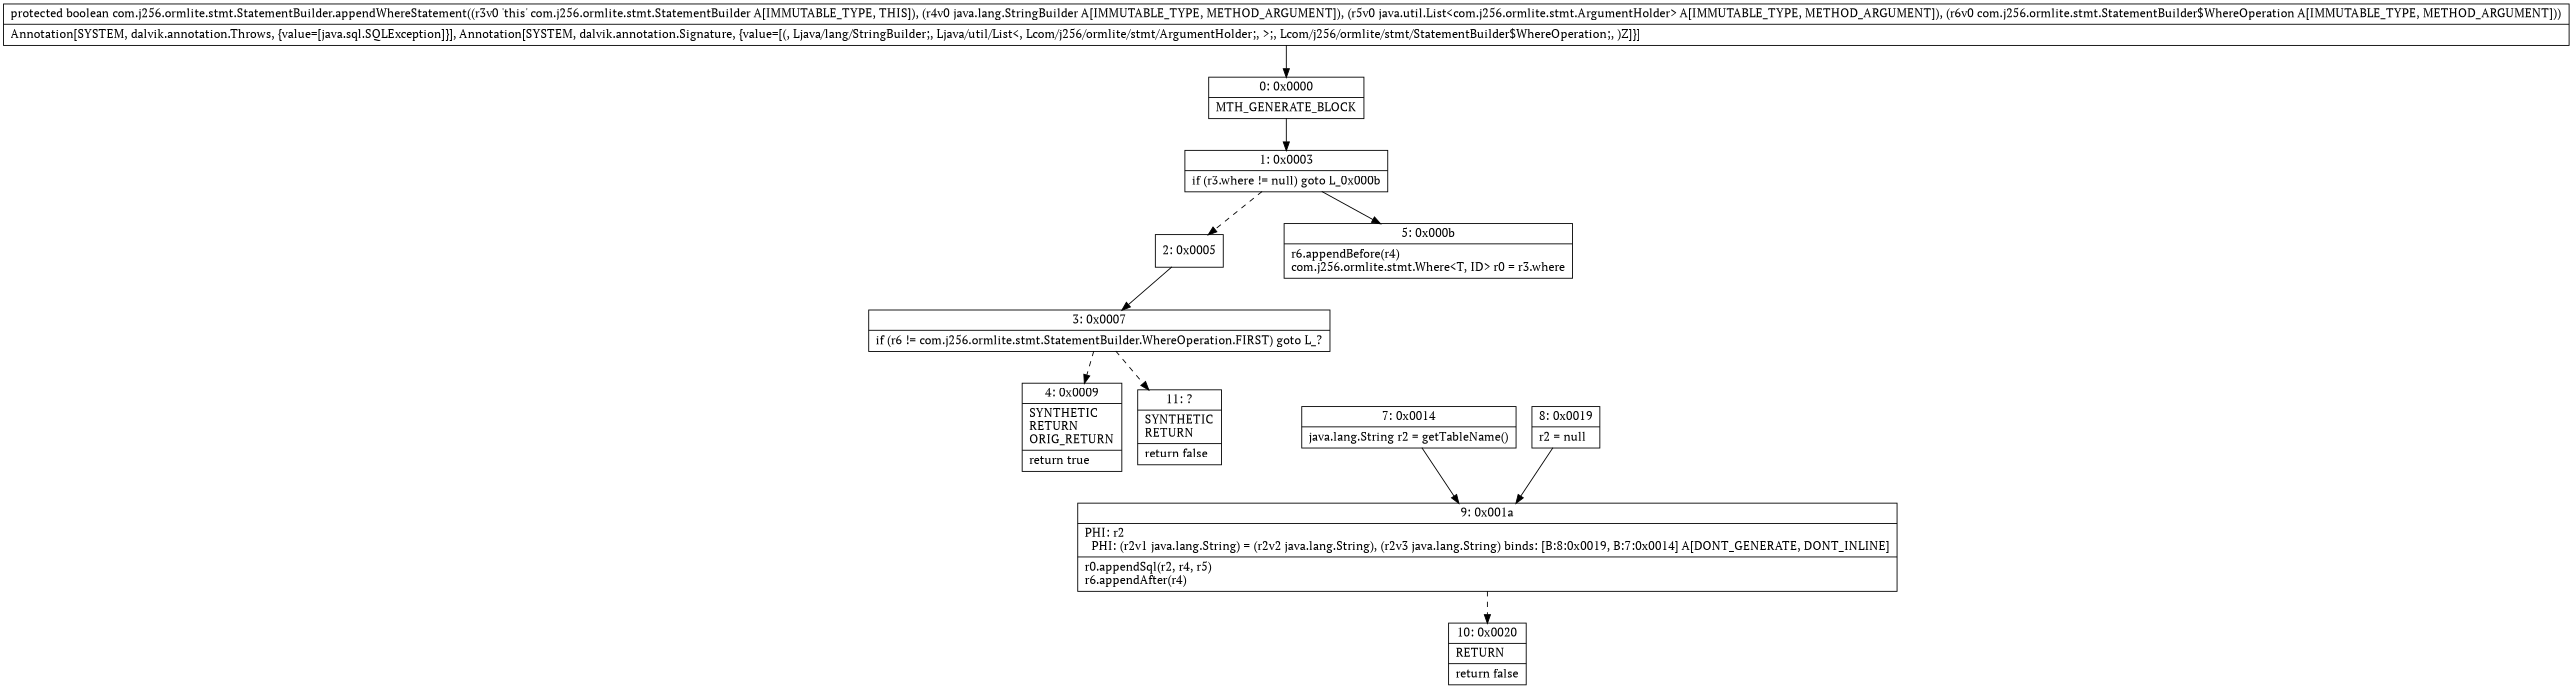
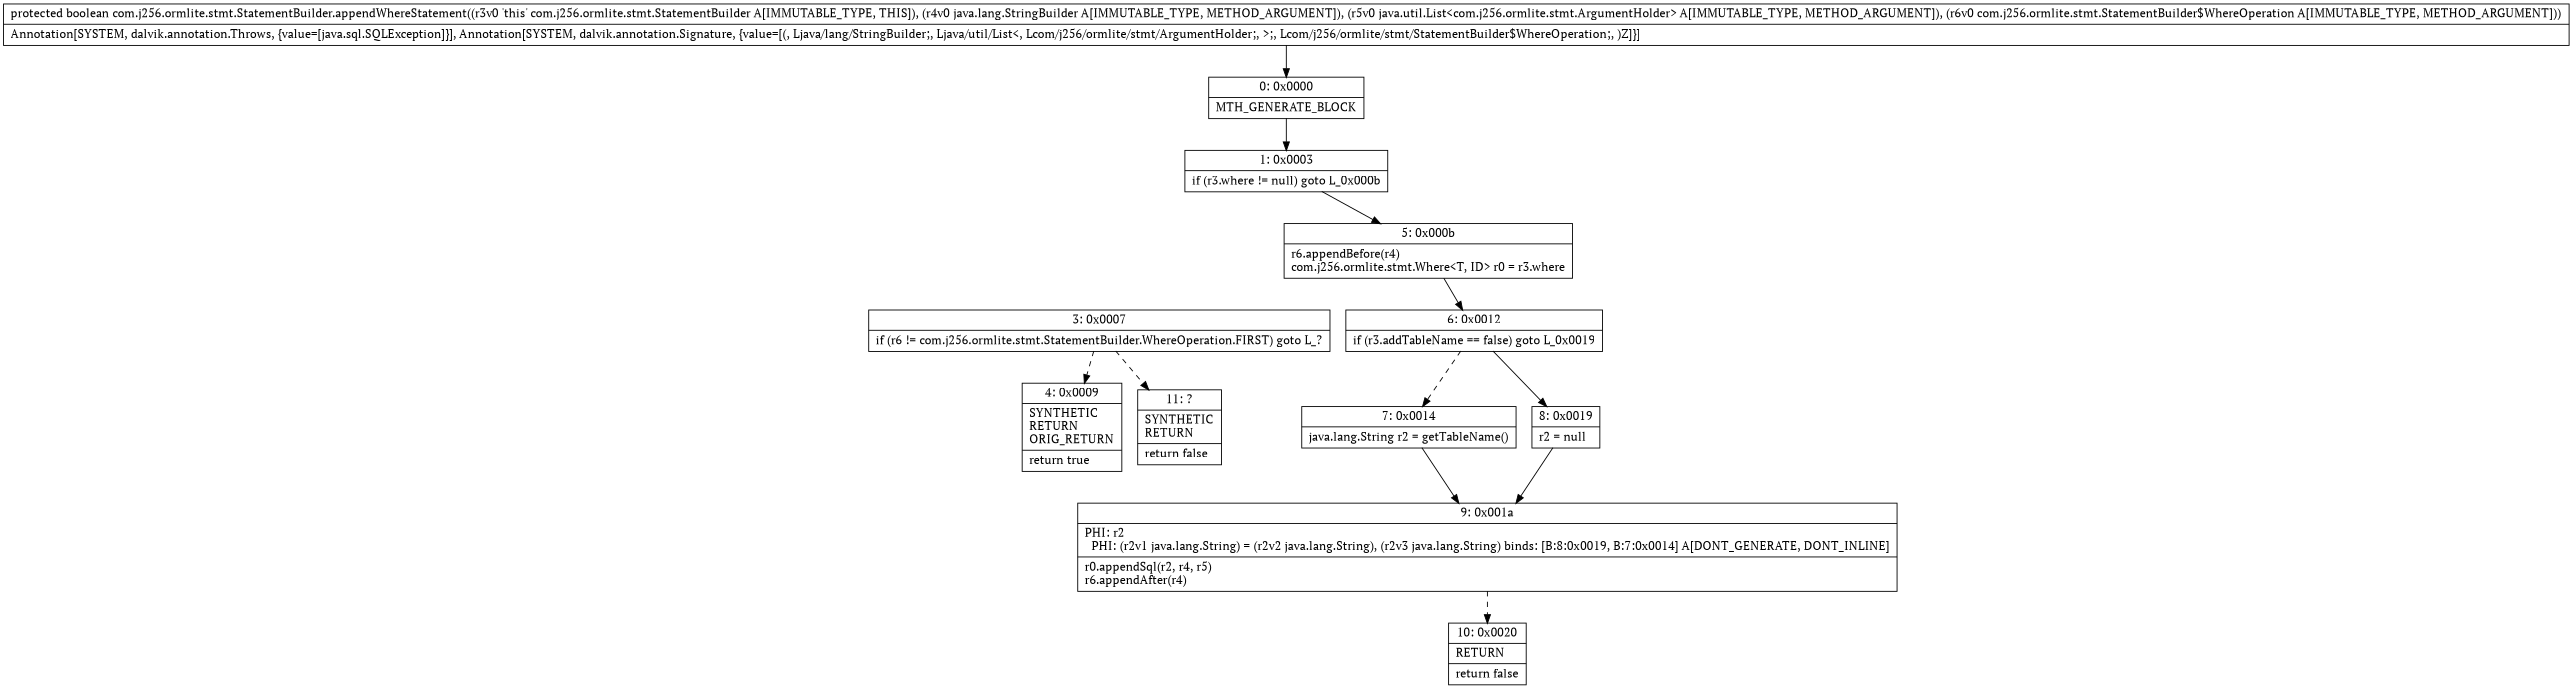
(1189, 251) -> none
none -> (1474, 331)
